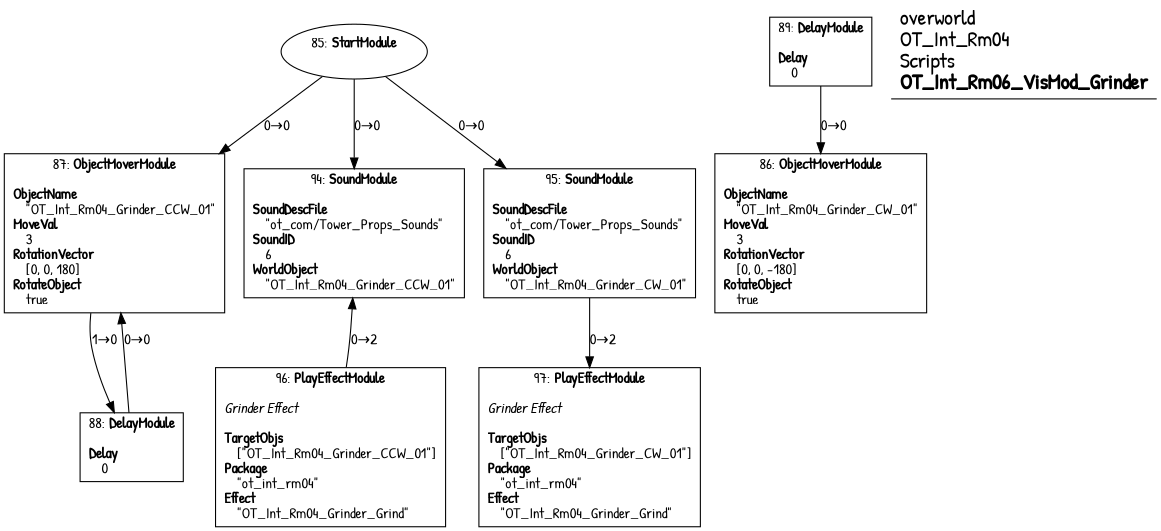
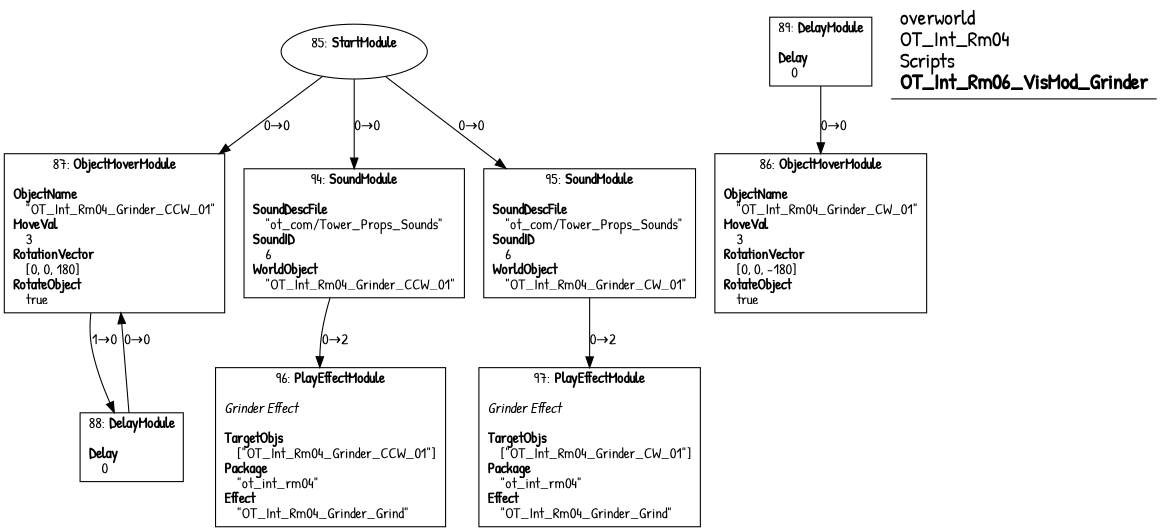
(350, 338) -> (323, 327)
